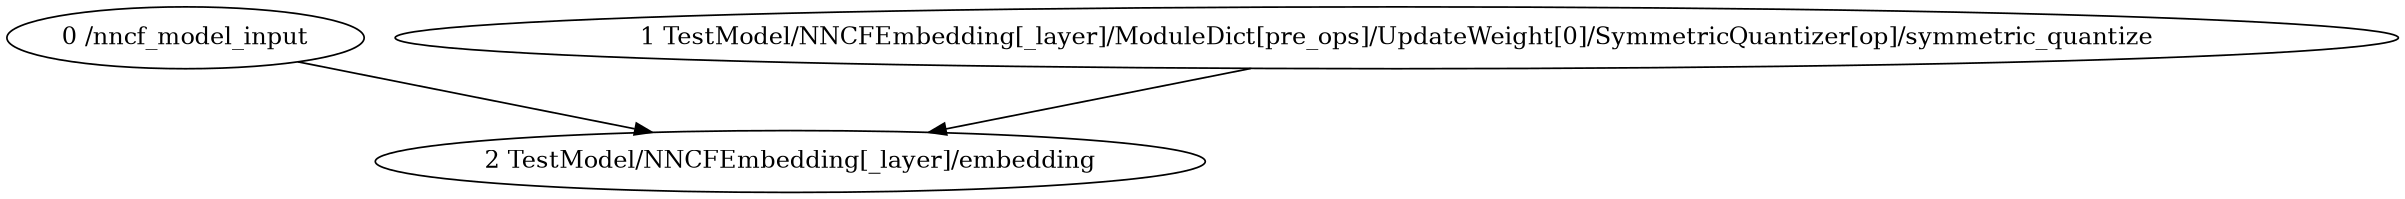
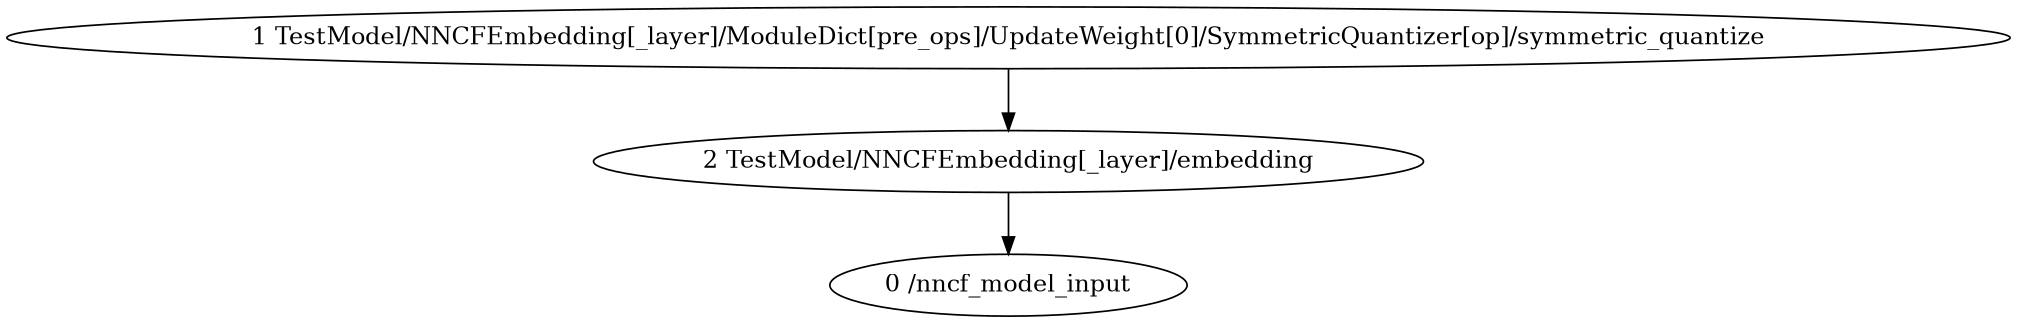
(466, 95) -> (1008, 215)
